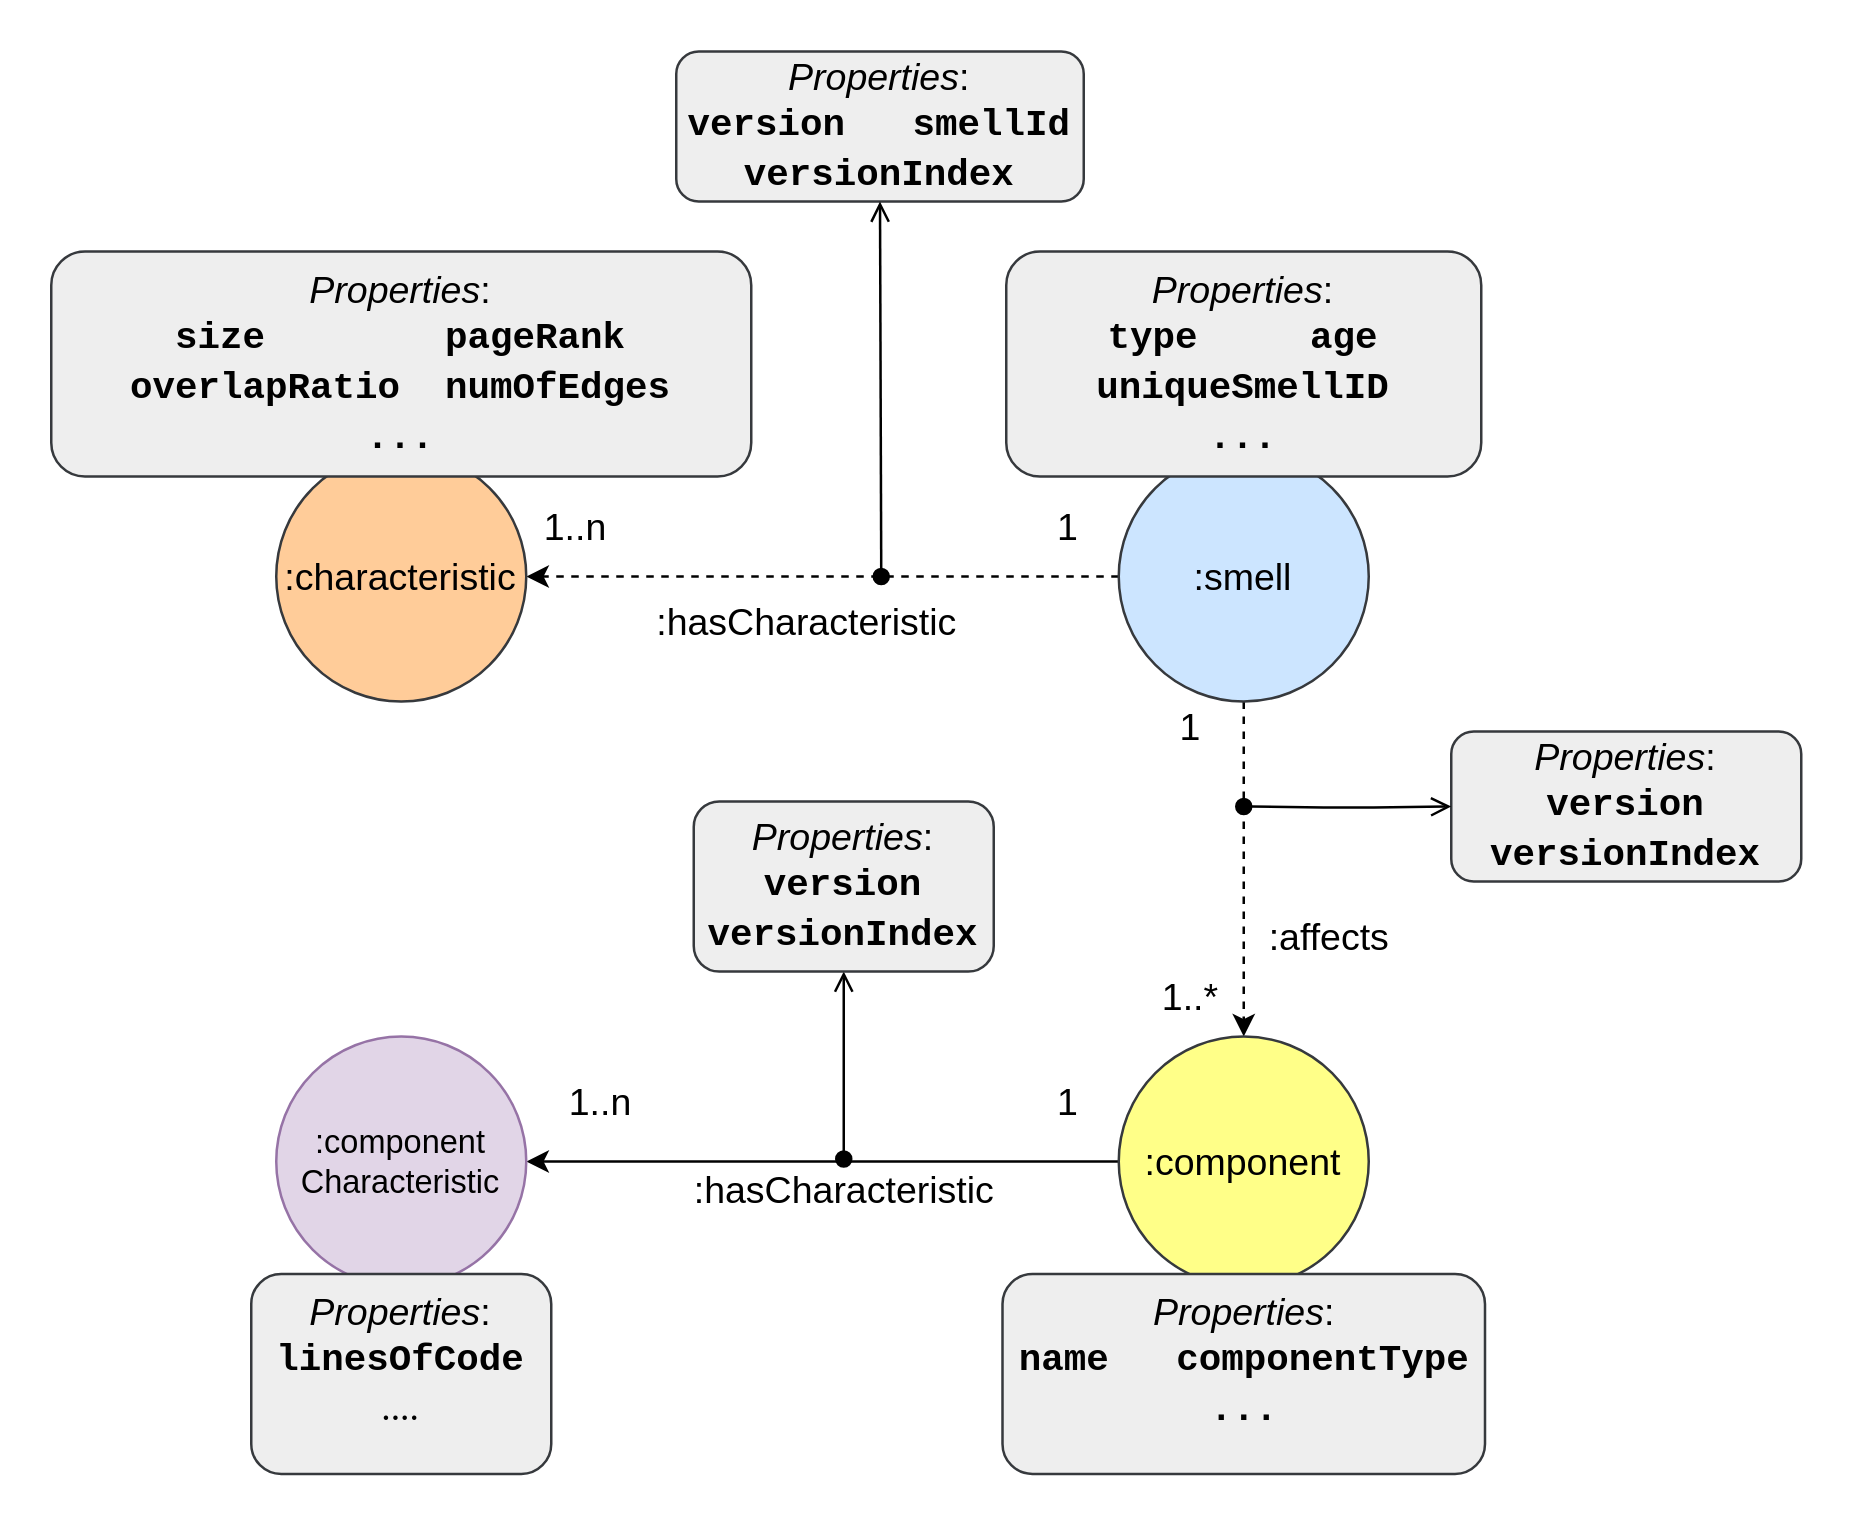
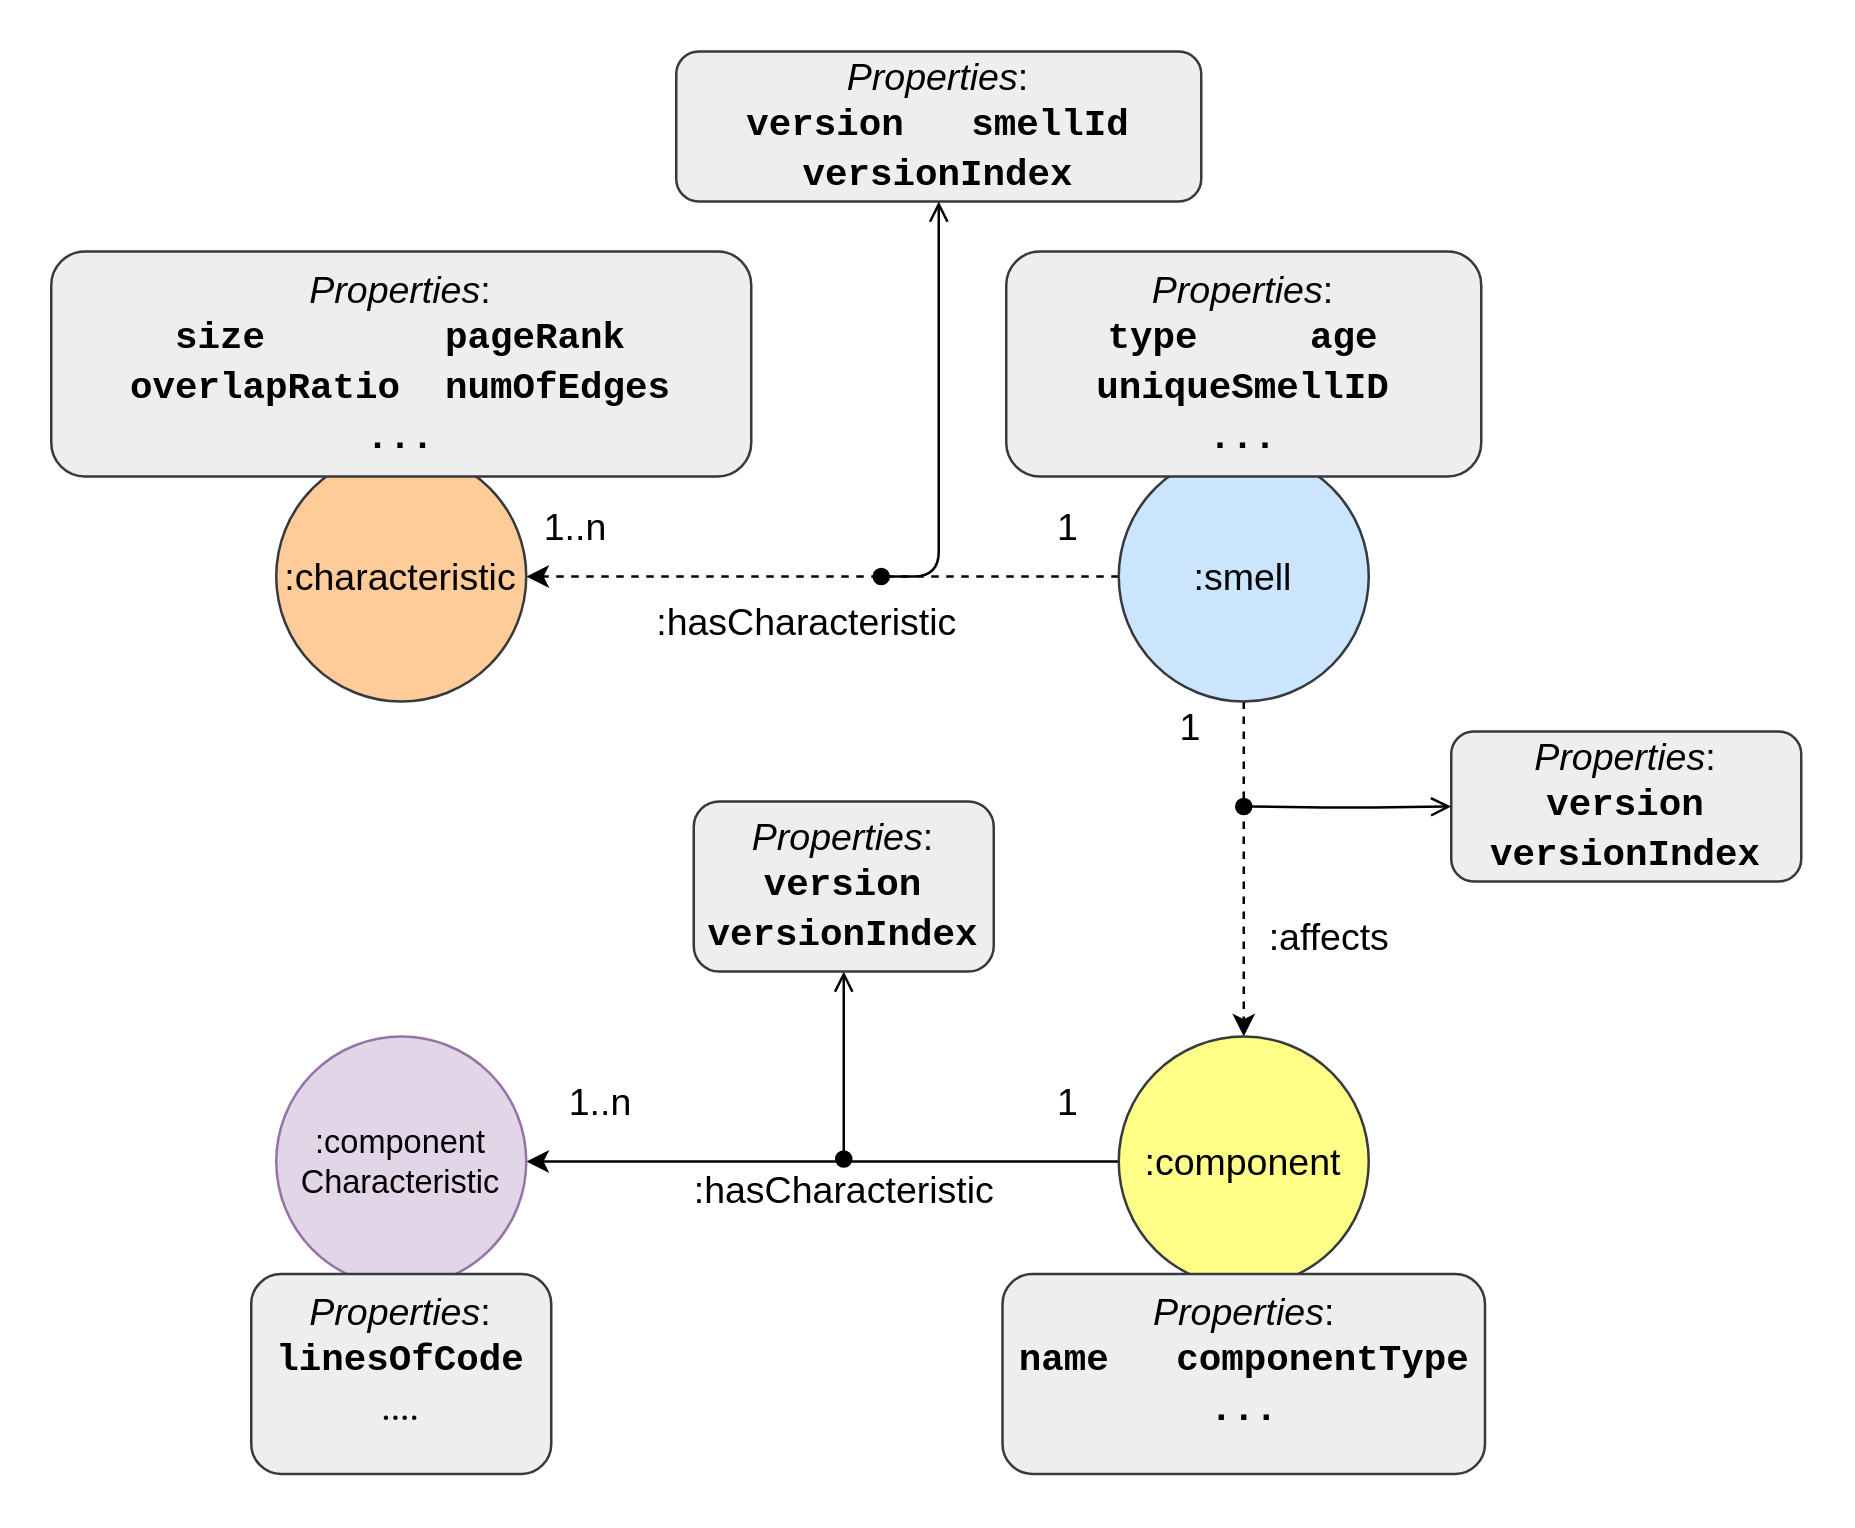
(880, 126) -> (939, 126)
(1191, 995) -> none
